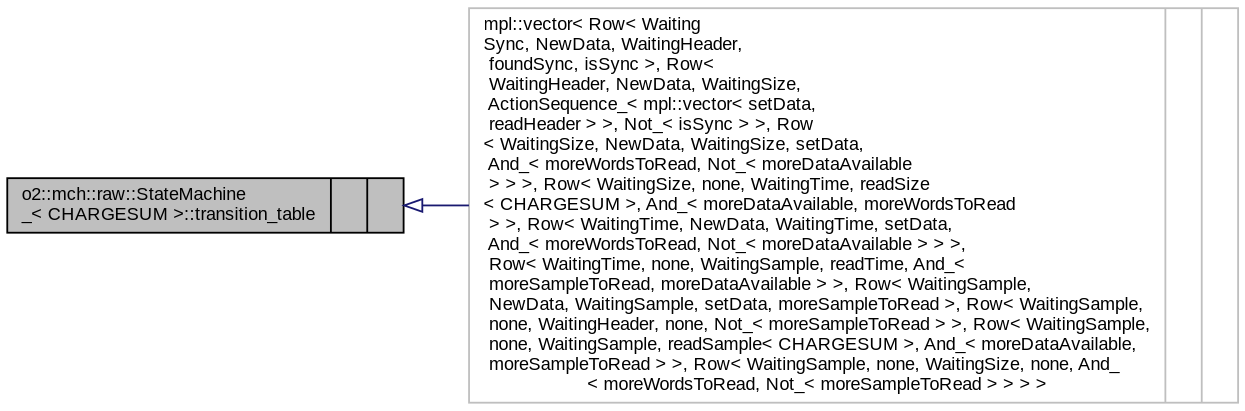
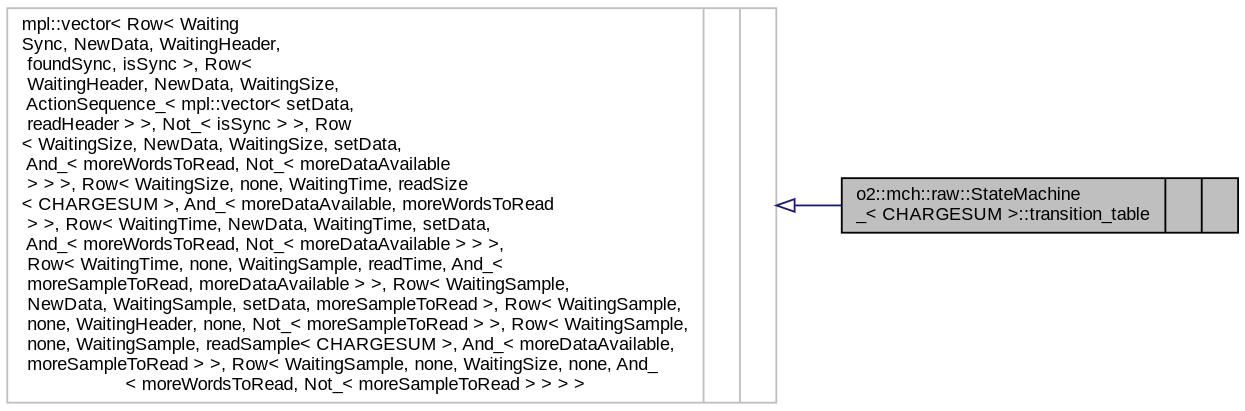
(446, 205) -> (818, 205)
